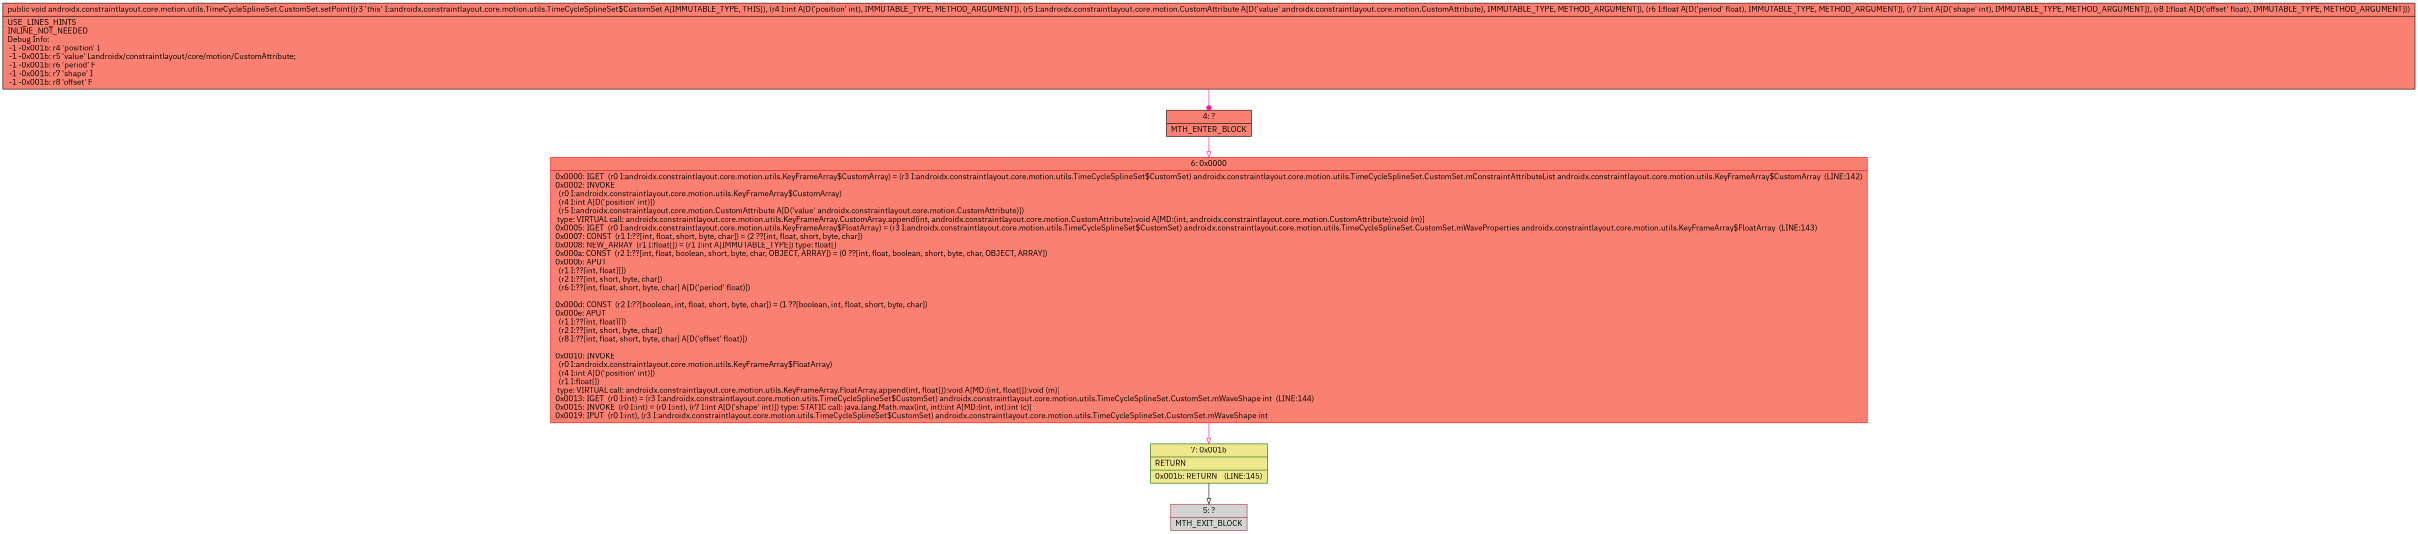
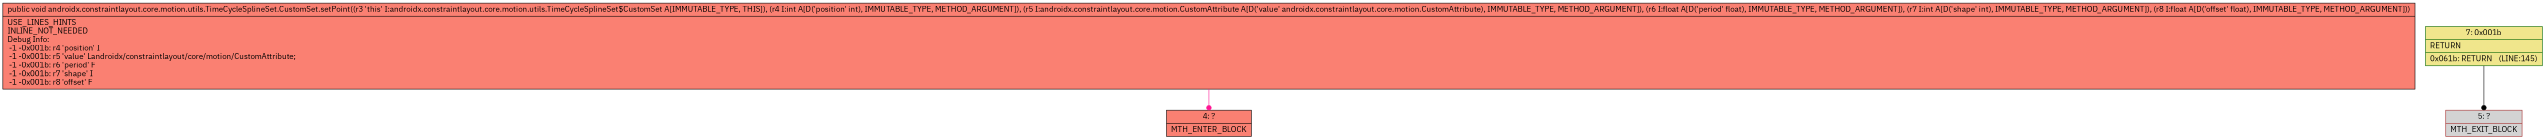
(1209, 290) -> none
(1209, 476) -> (2484, 59)
(1209, 491) -> (2484, 86)
